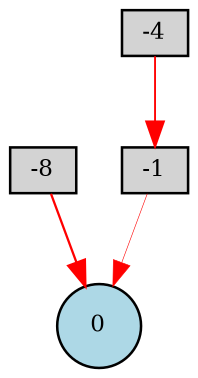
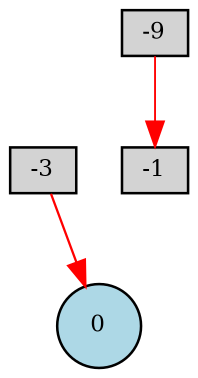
(155, 33) -> (155, 33)
(43, 170) -> (43, 170)
(135, 228) -> none
